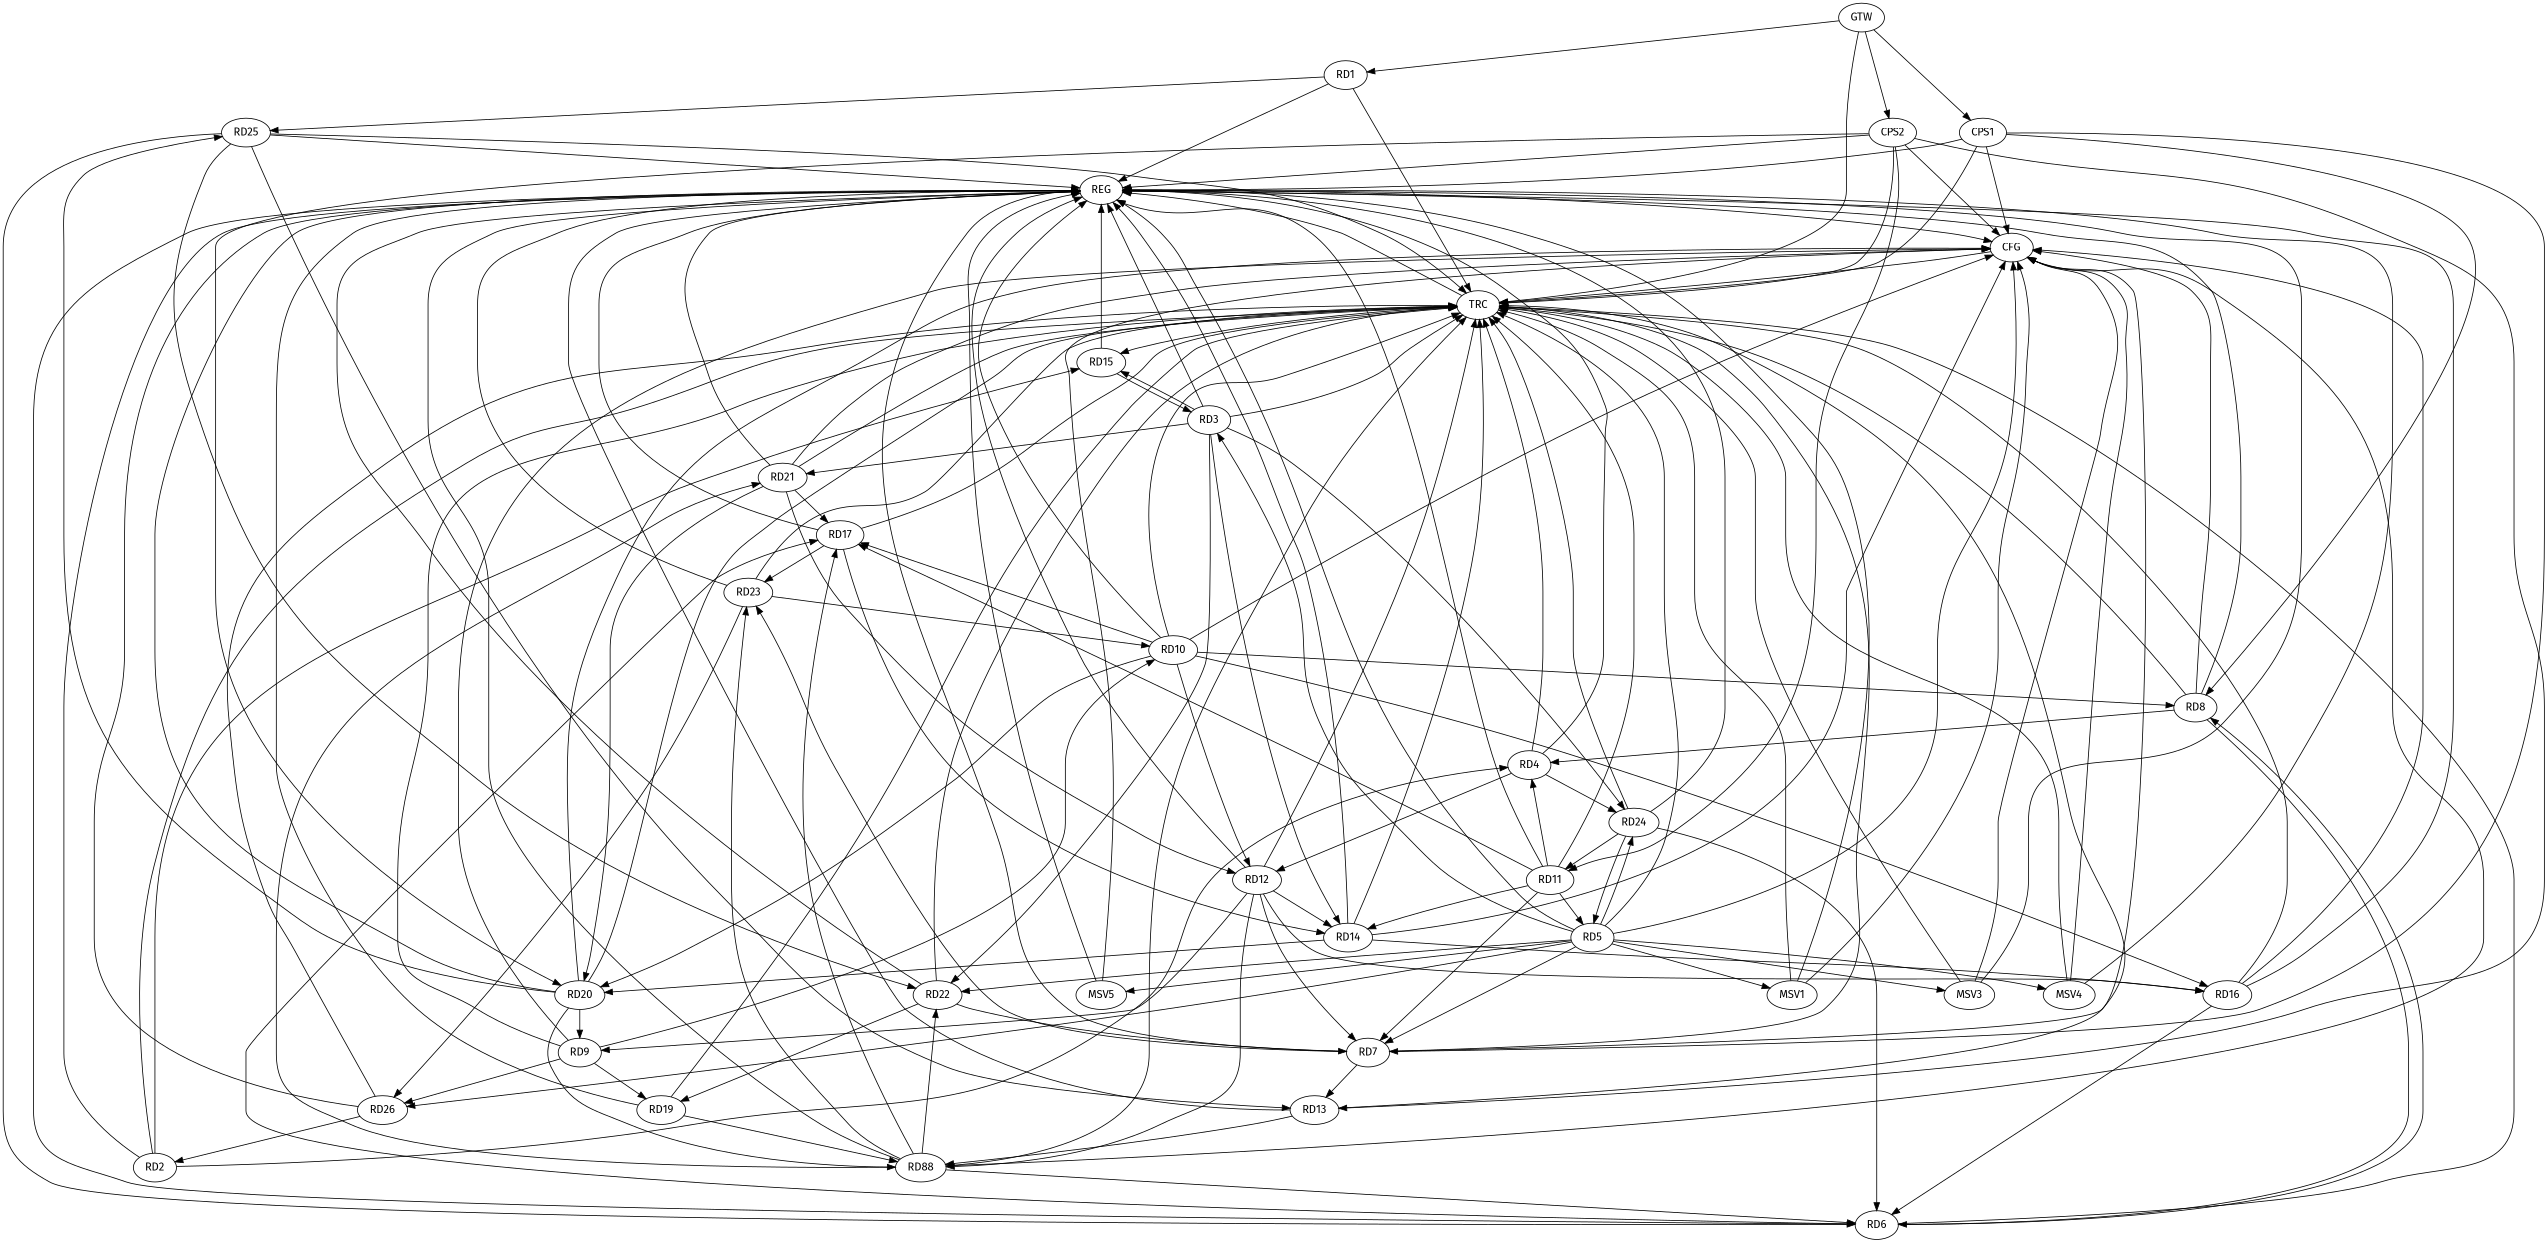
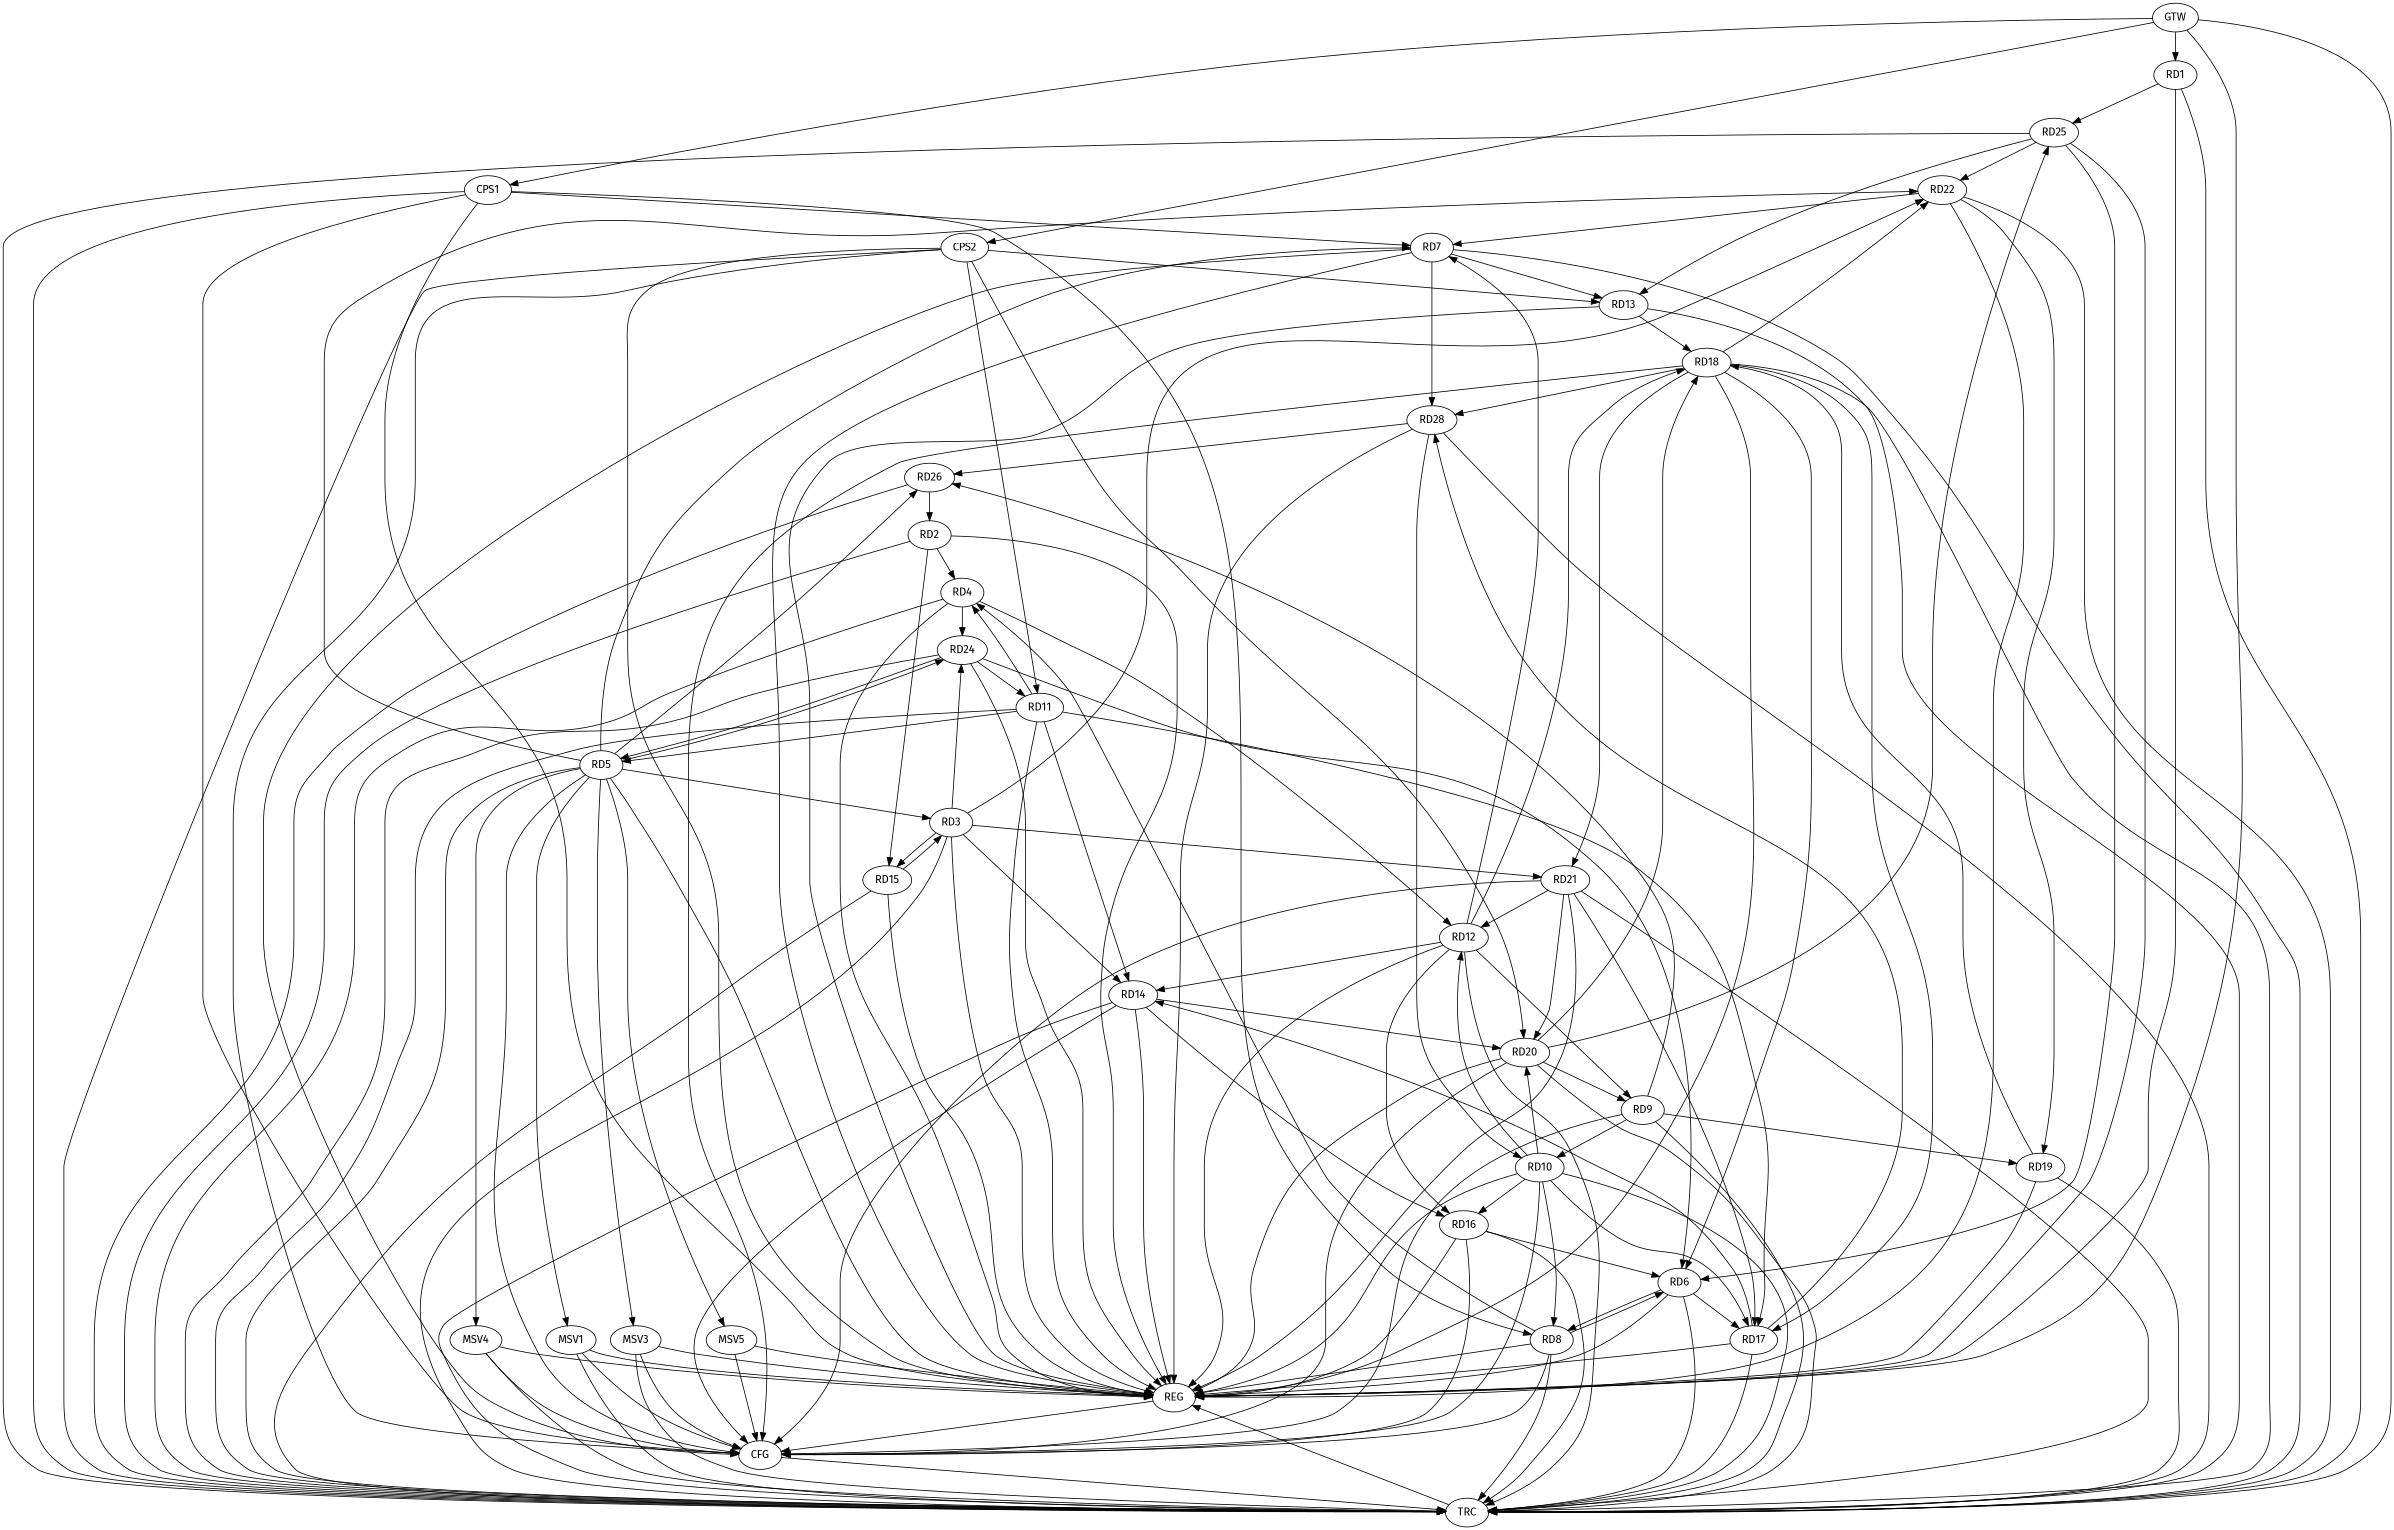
(1291, 321) -> (289, 1460)
(169, 335) -> (2183, 1117)
(748, 593) -> (1432, 420)
(1447, 978) -> none
(921, 1168) -> (1707, 363)
